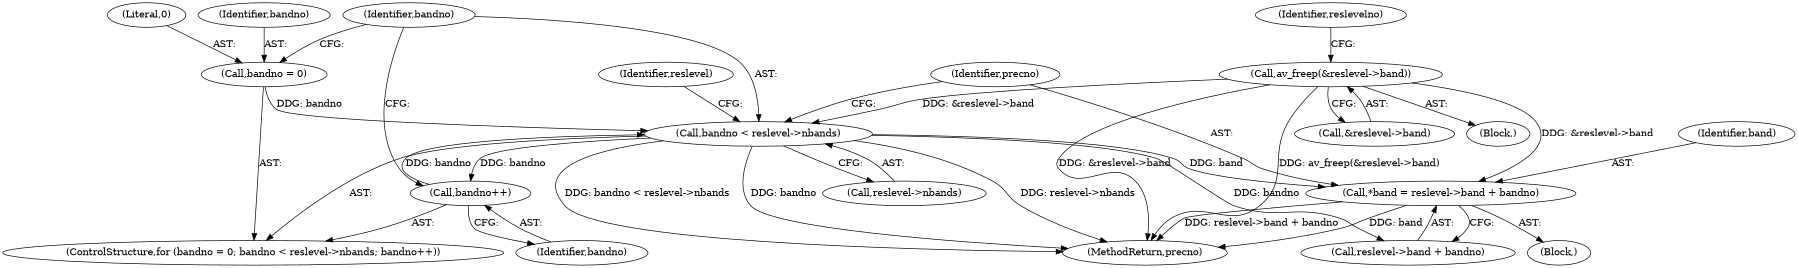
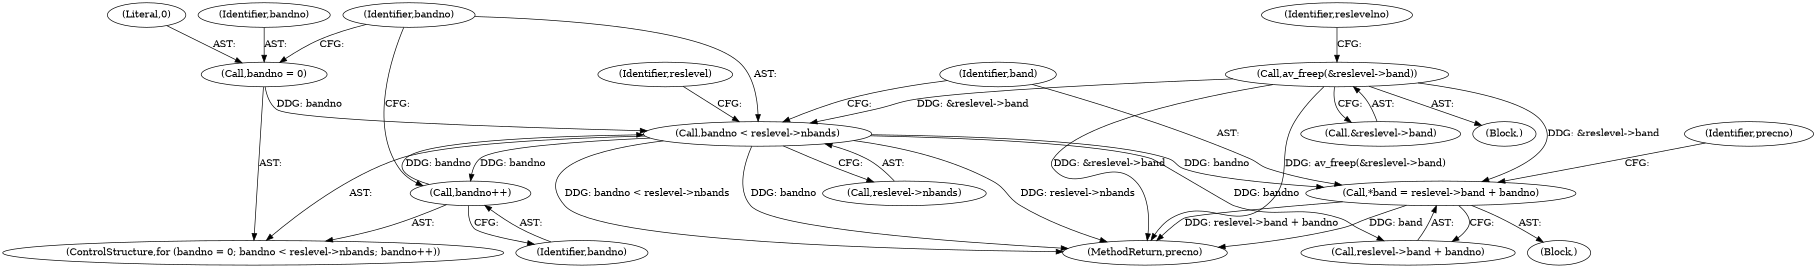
(866, 96) -> (867, 94)
(1224, 134) -> (1639, 164)
(1216, 164) -> (1217, 164)
